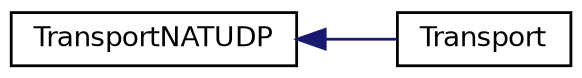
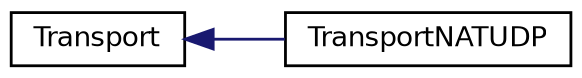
(361, 39) -> (249, 39)
